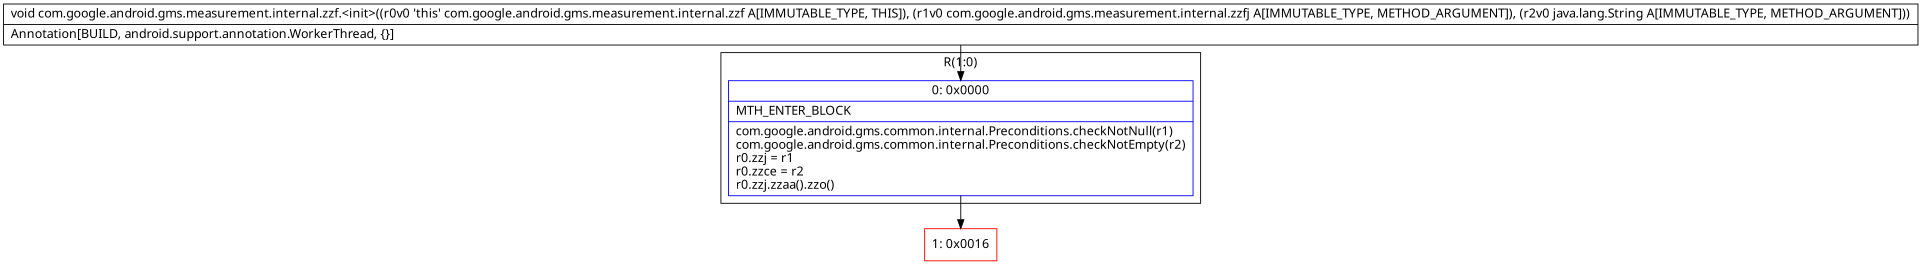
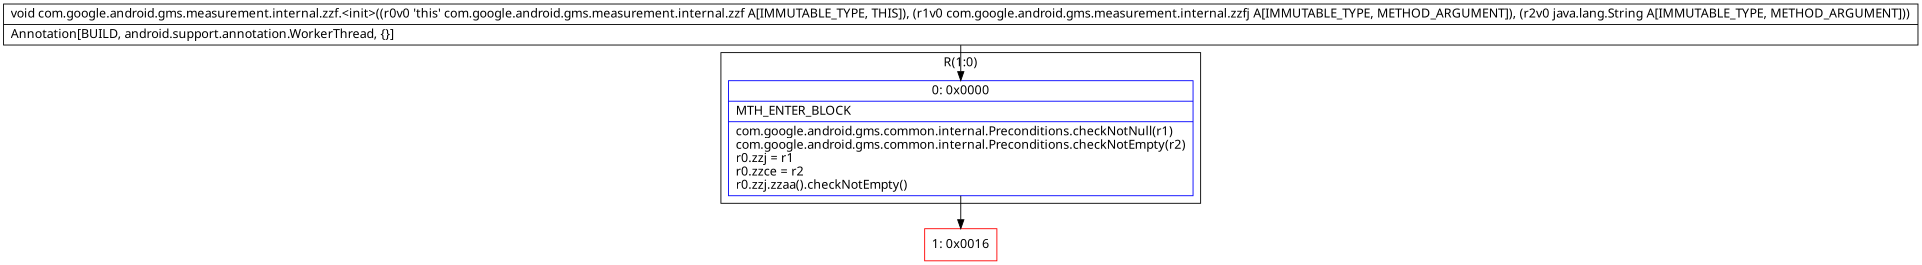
(786, 185) -> (822, 185)
